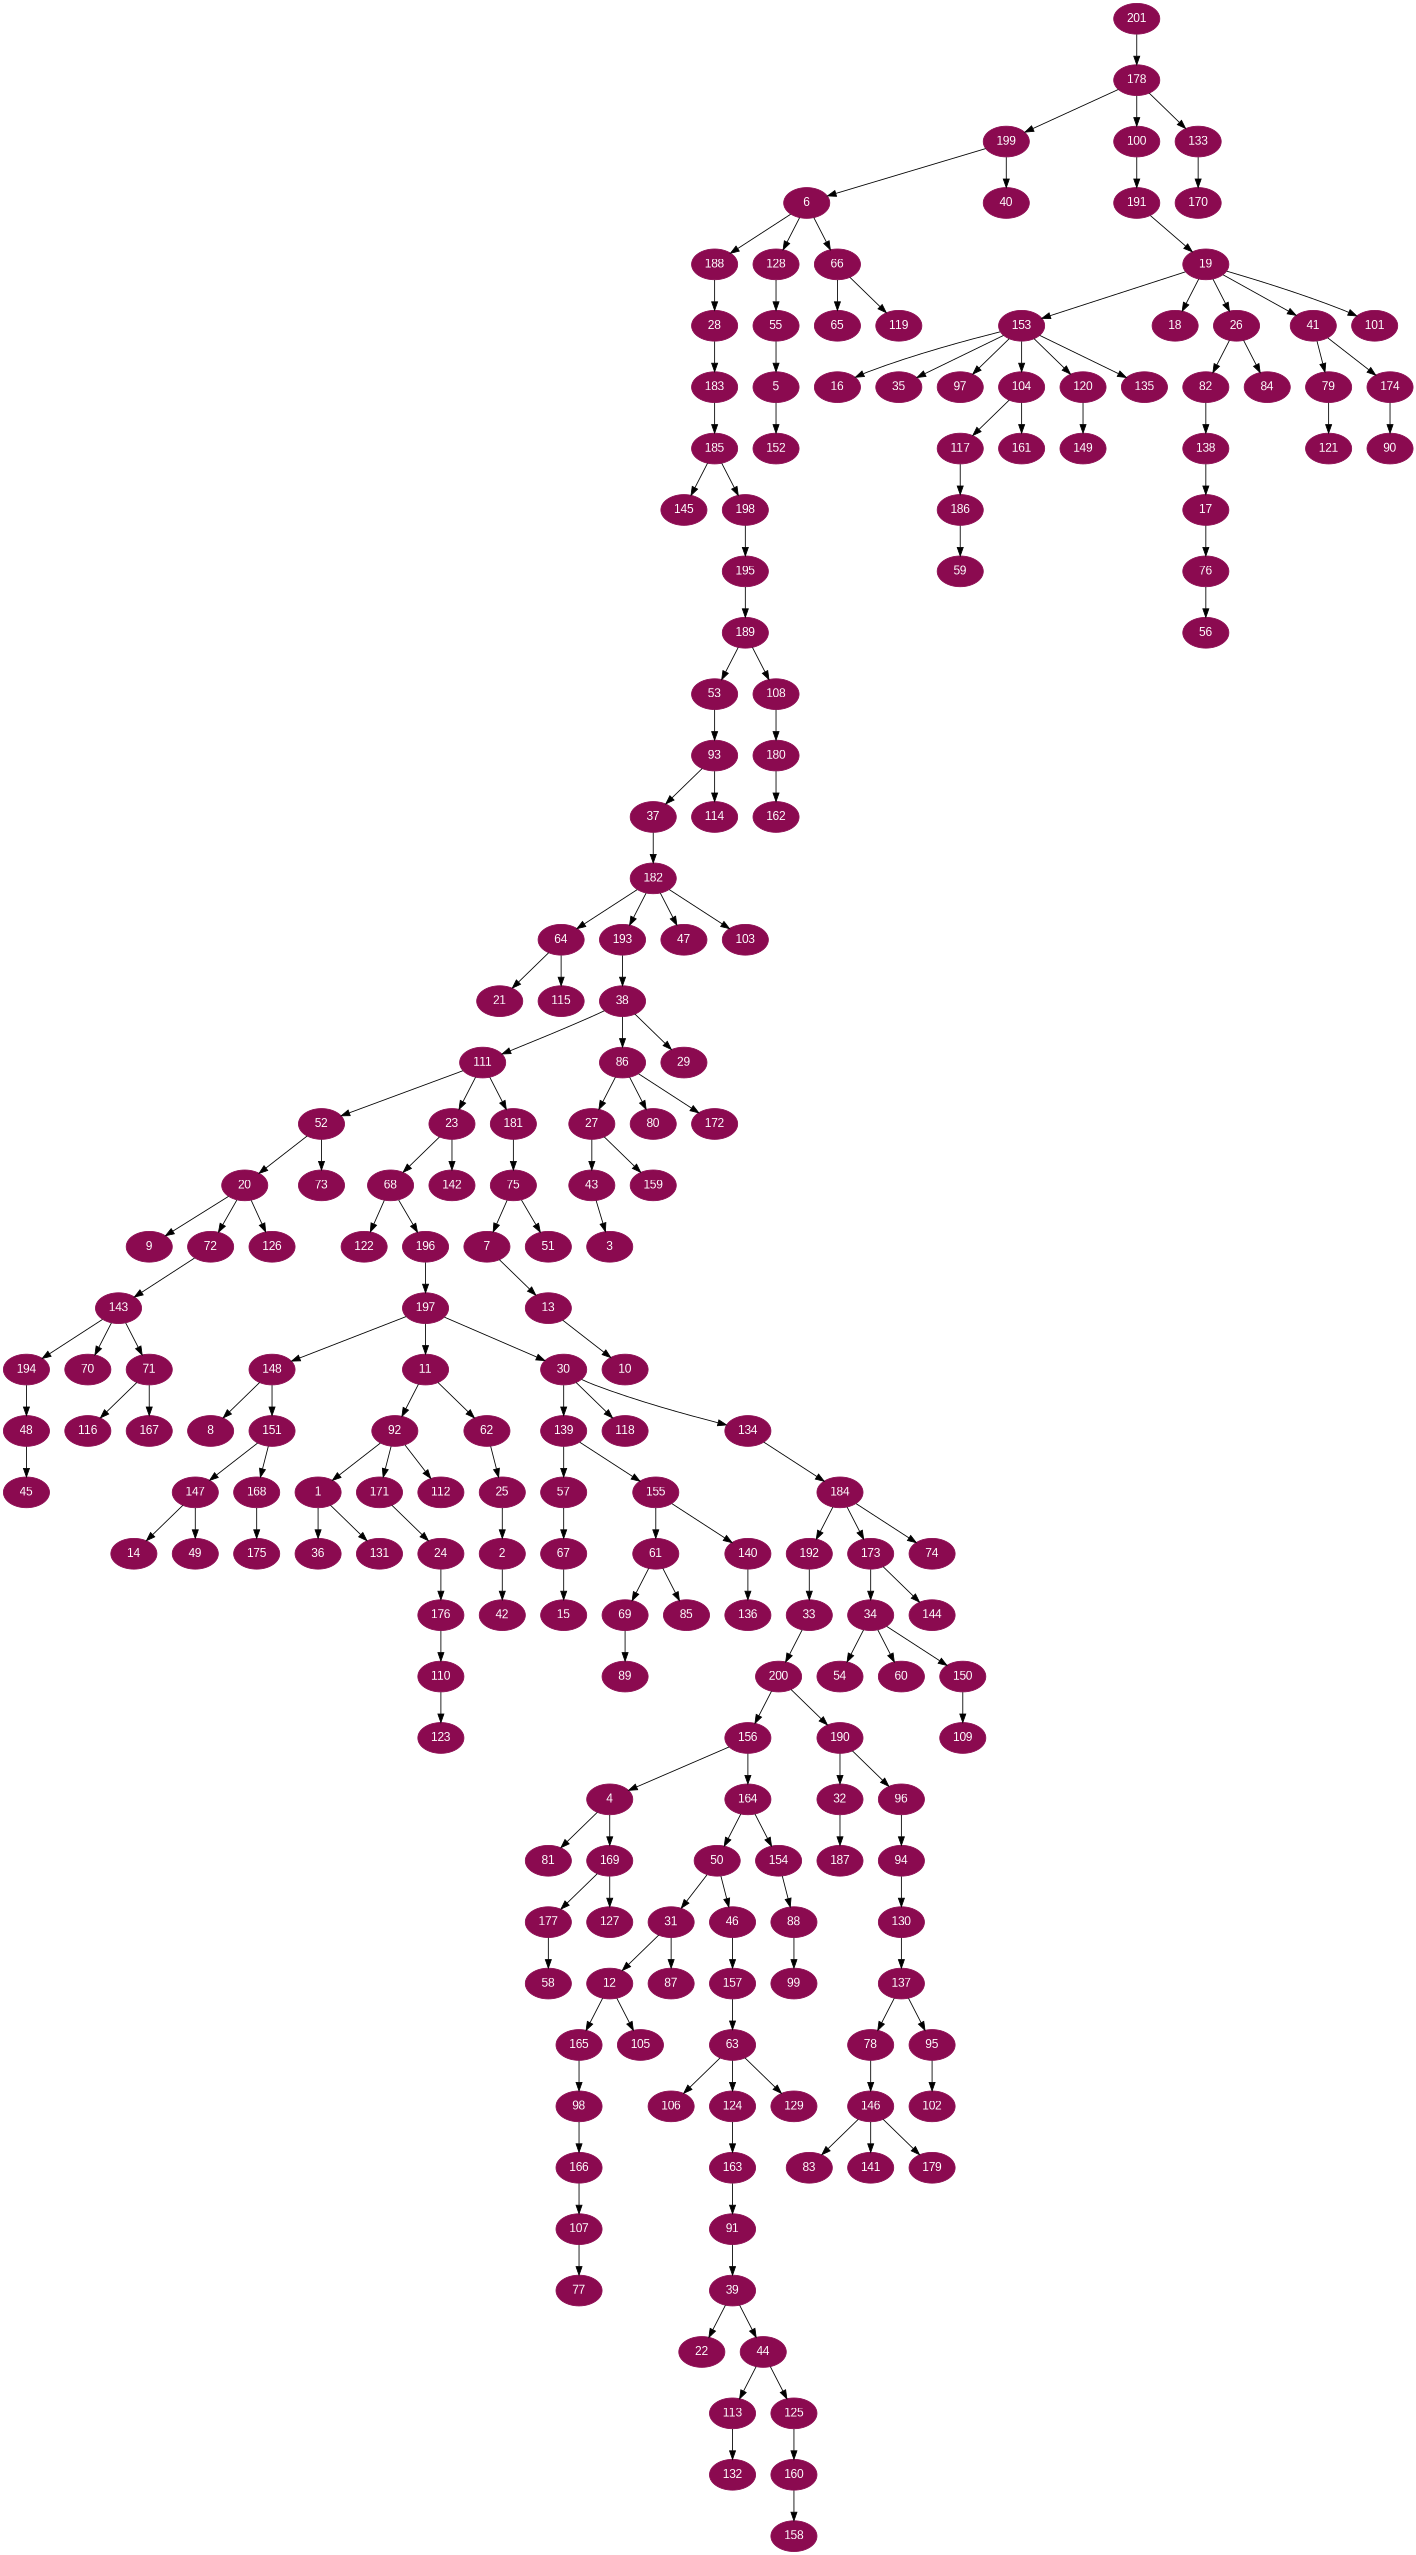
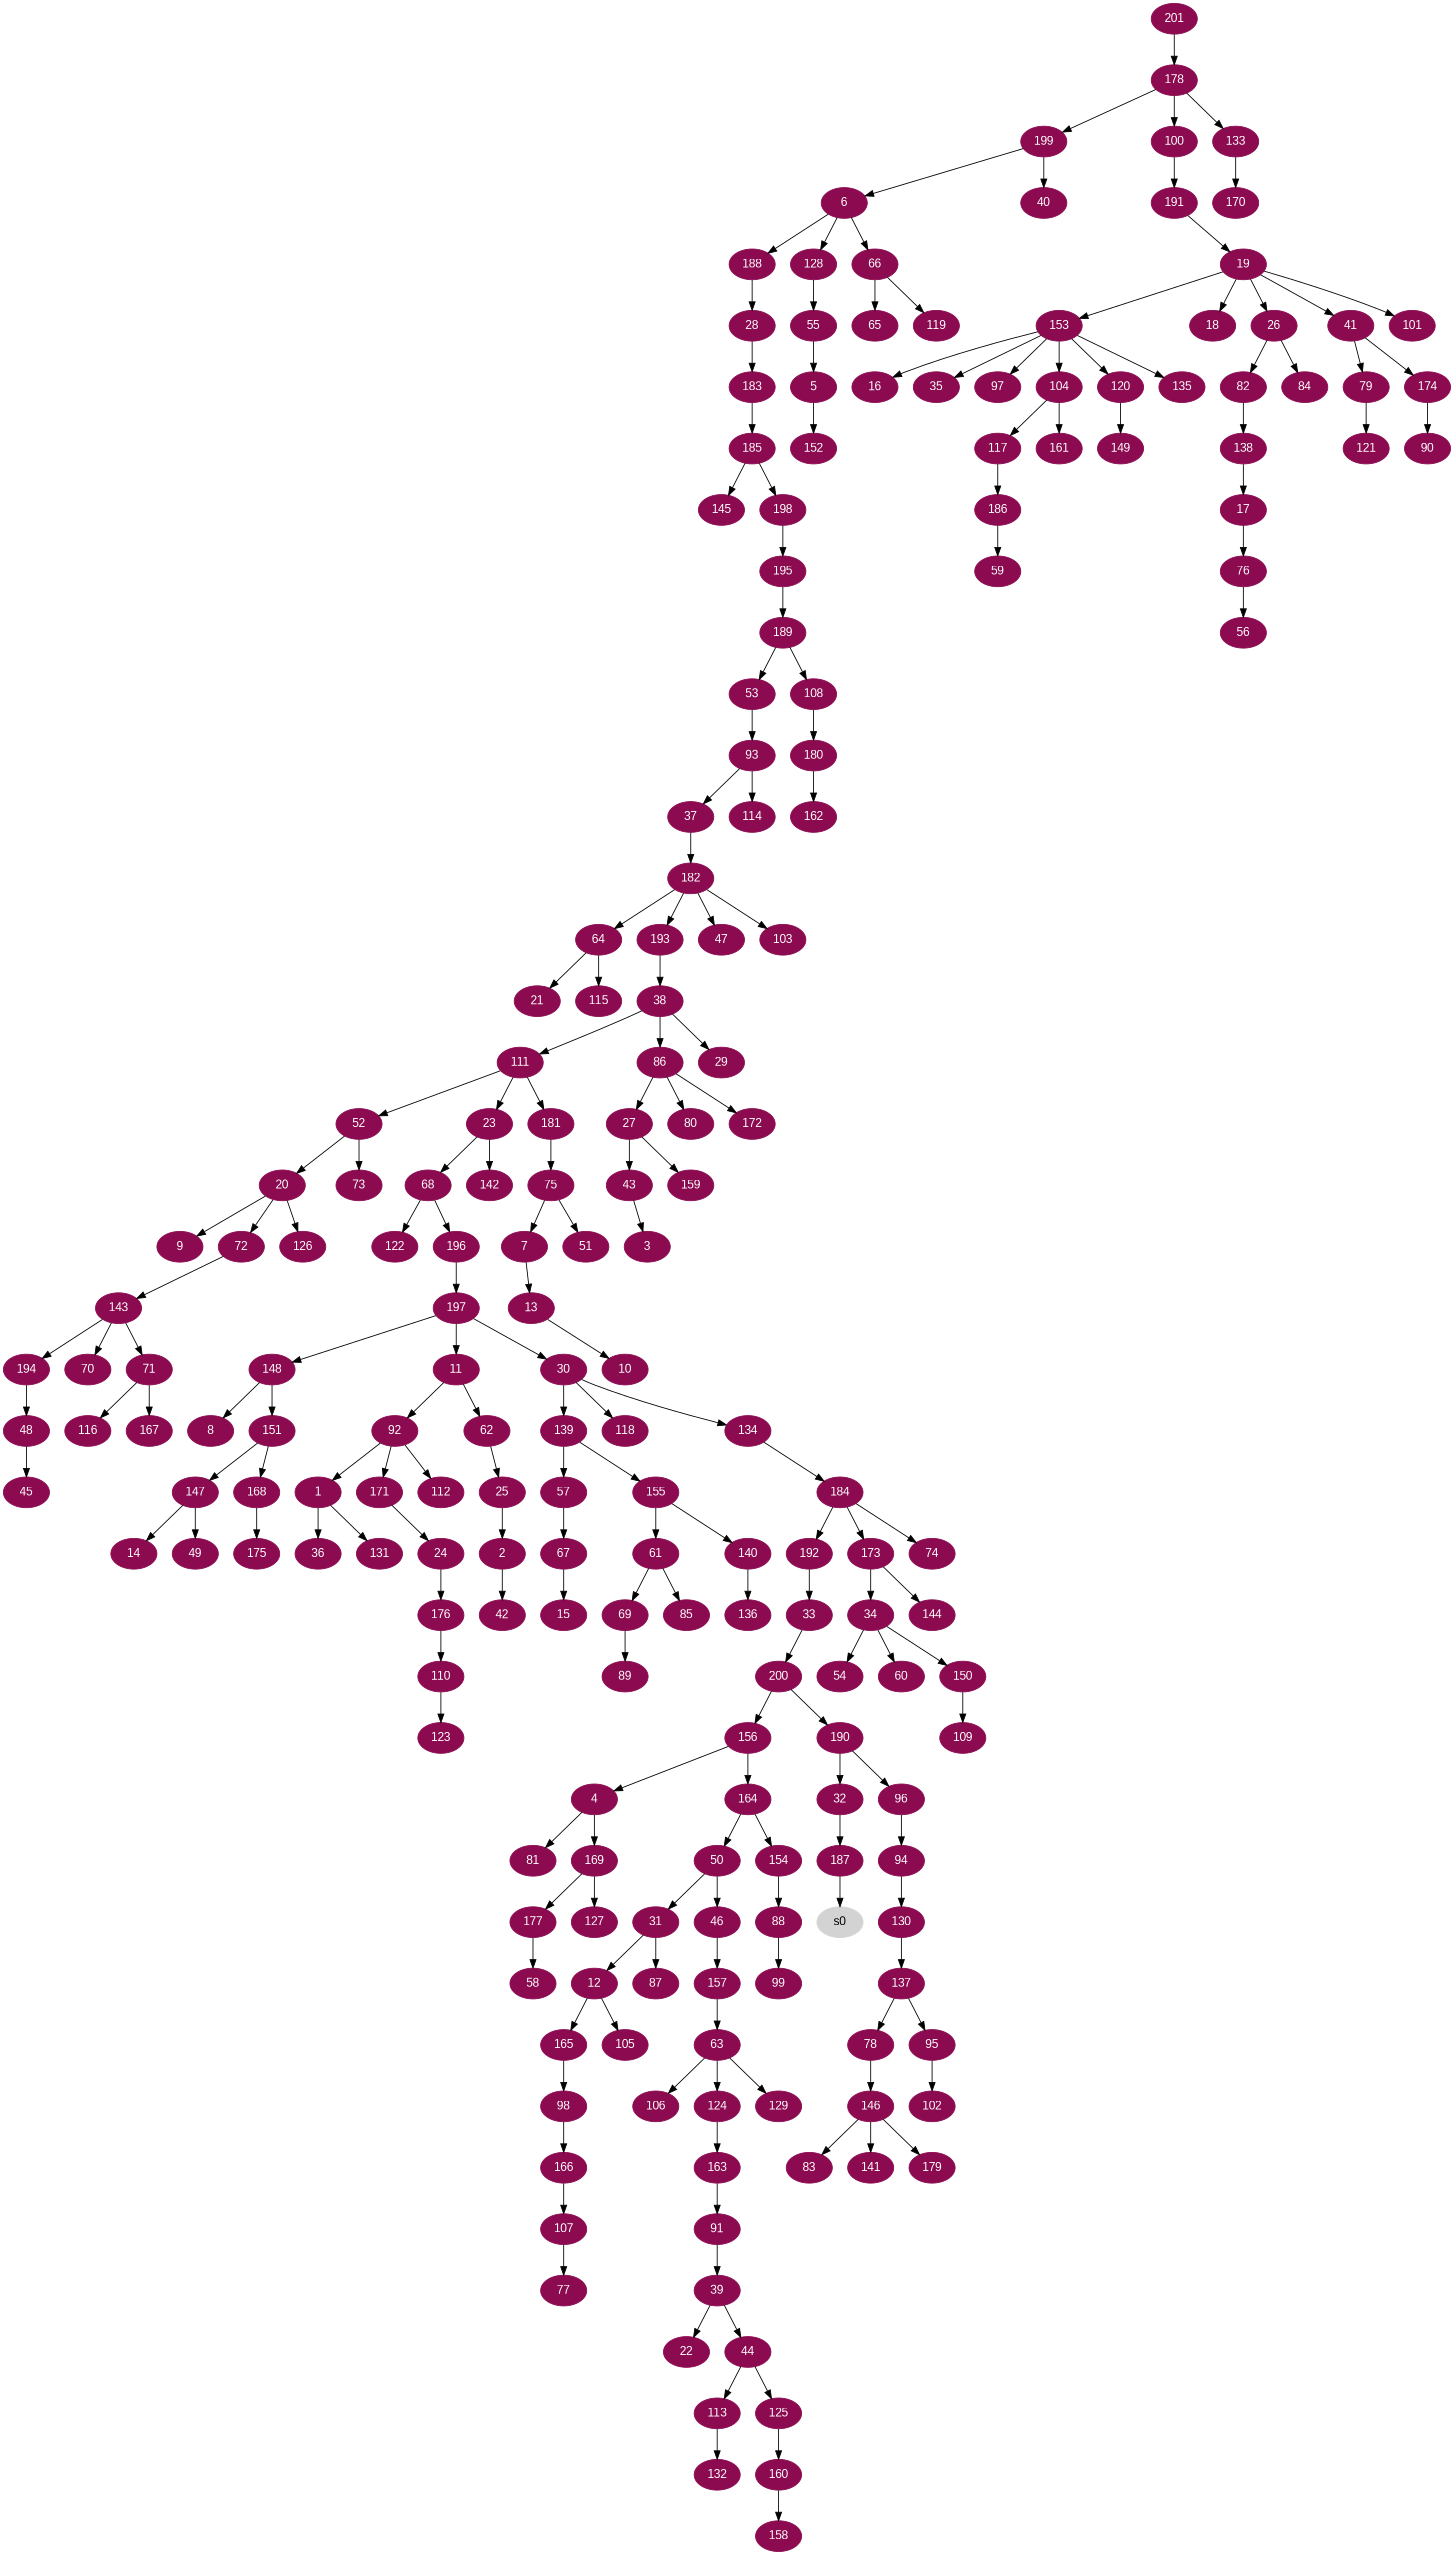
none -> (840, 1922)
